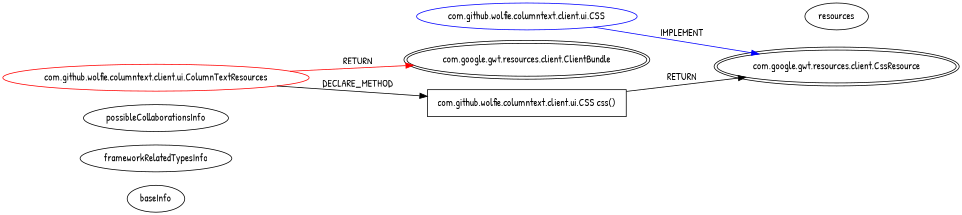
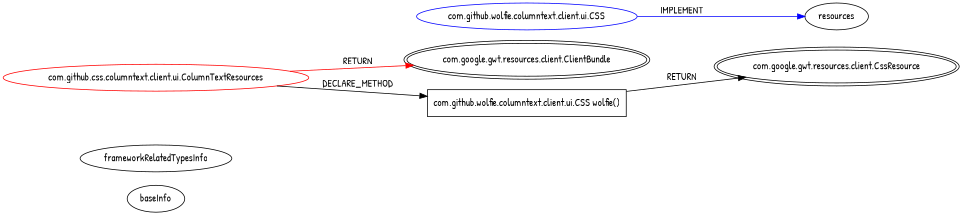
(672, 40) -> (717, 16)
(156, 78) -> (156, 78)
(527, 103) -> (527, 103)
(156, 118) -> none
